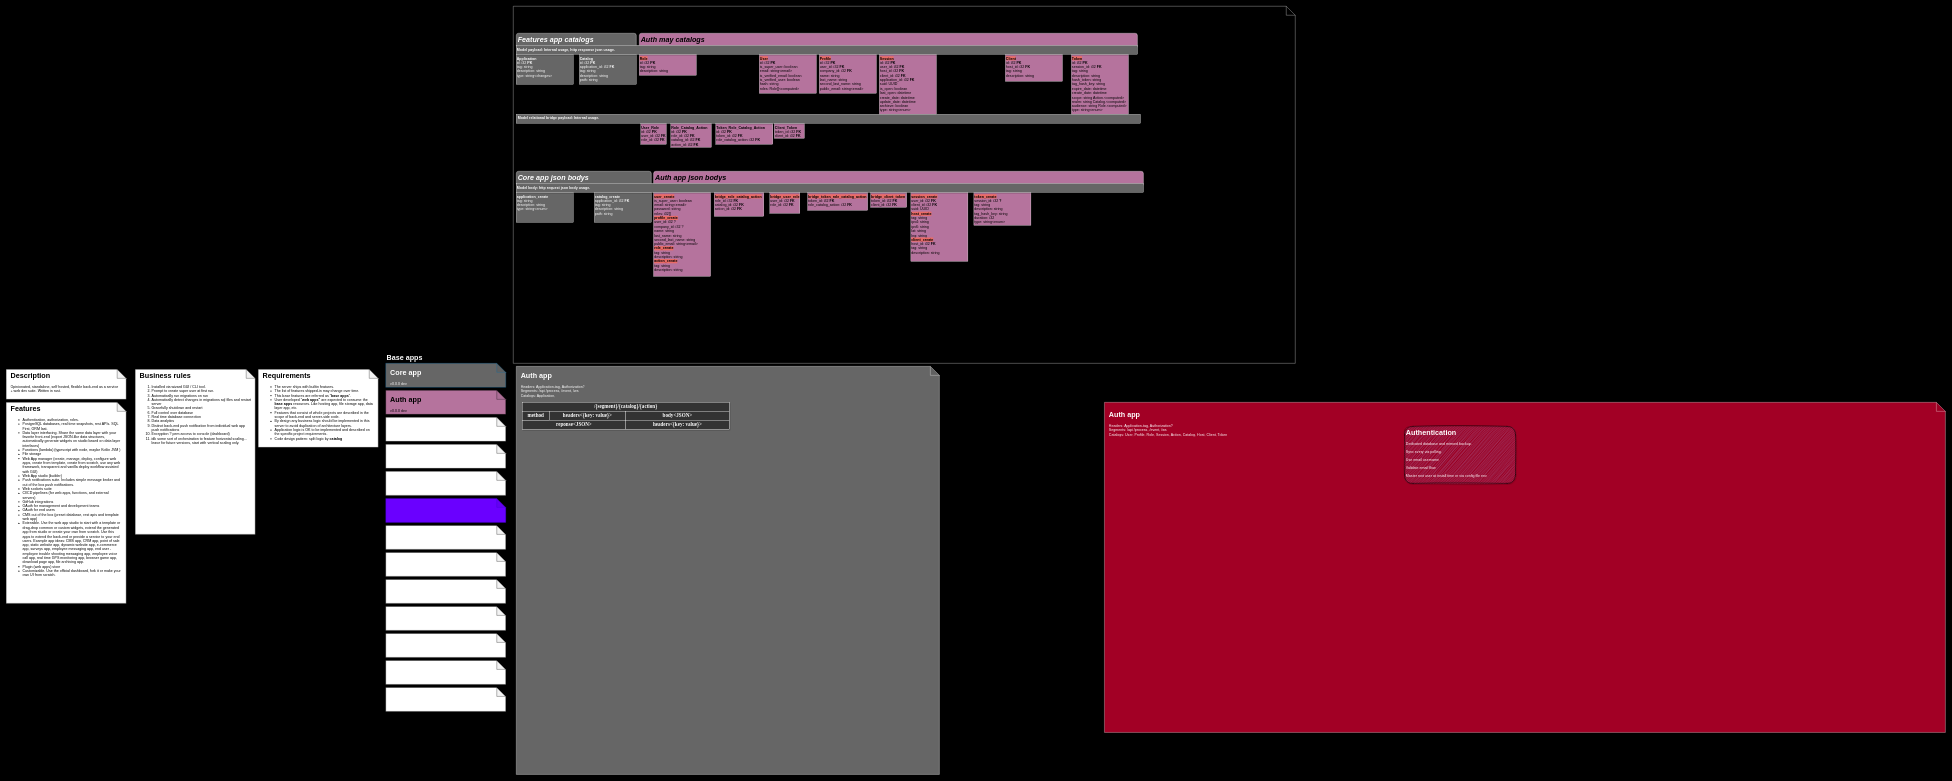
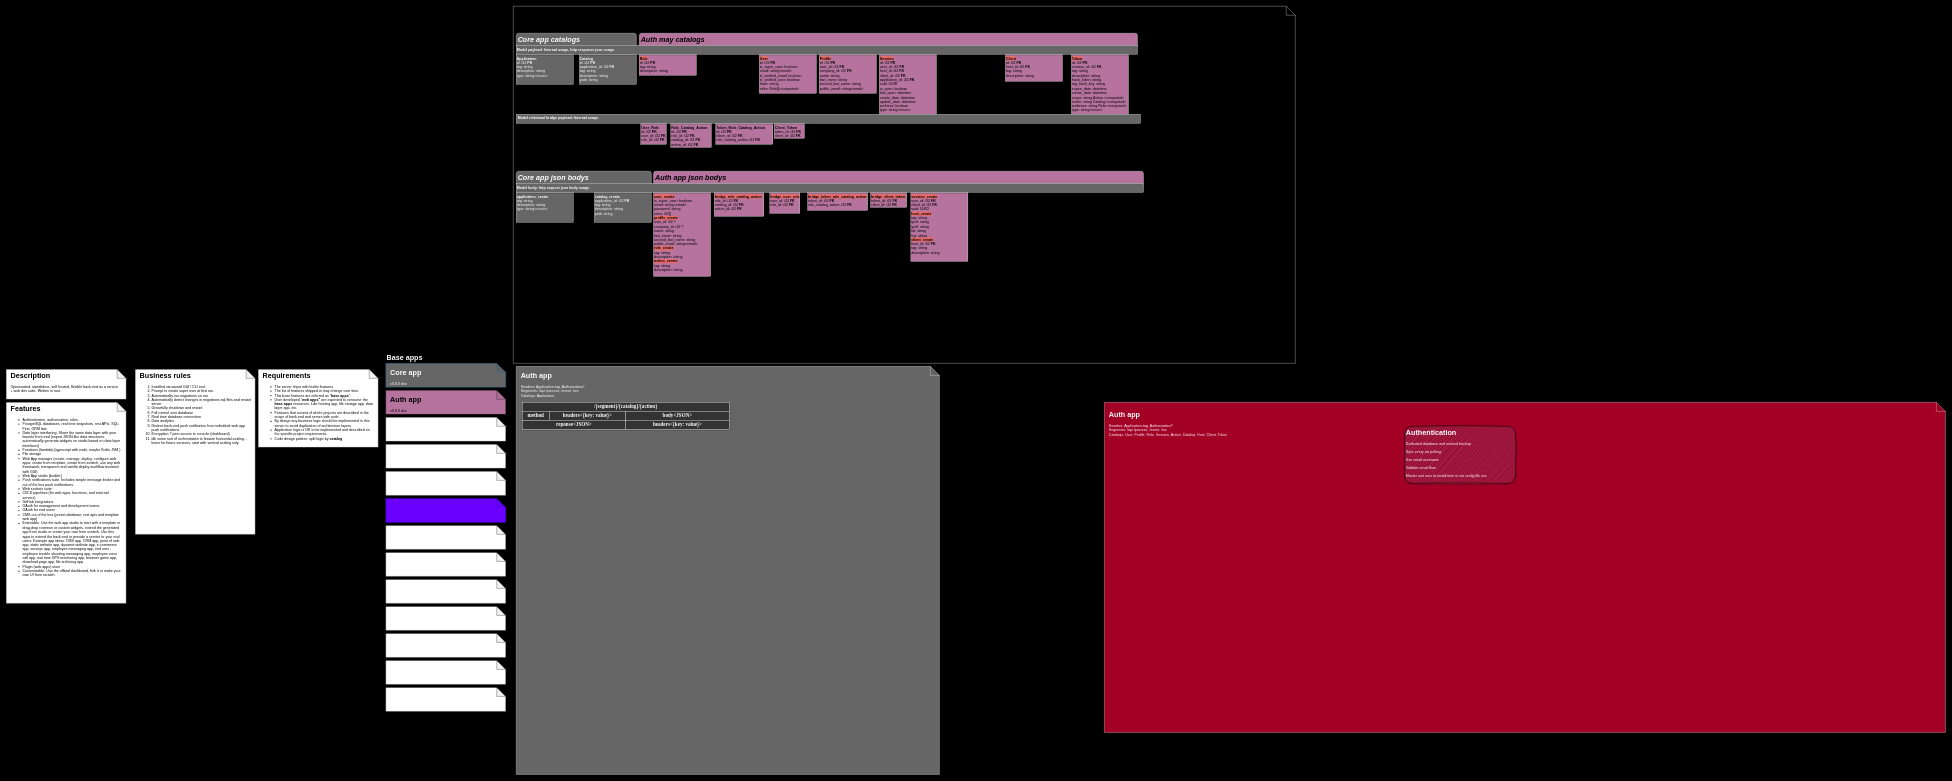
(537, 34) -> (533, 34)
(537, 67) -> (534, 67)
(1002, 209) -> none
